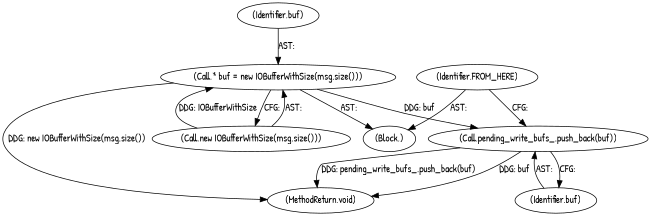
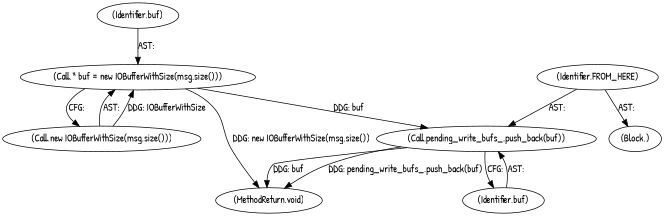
(333, 108) -> none
(521, 108) -> (558, 108)
